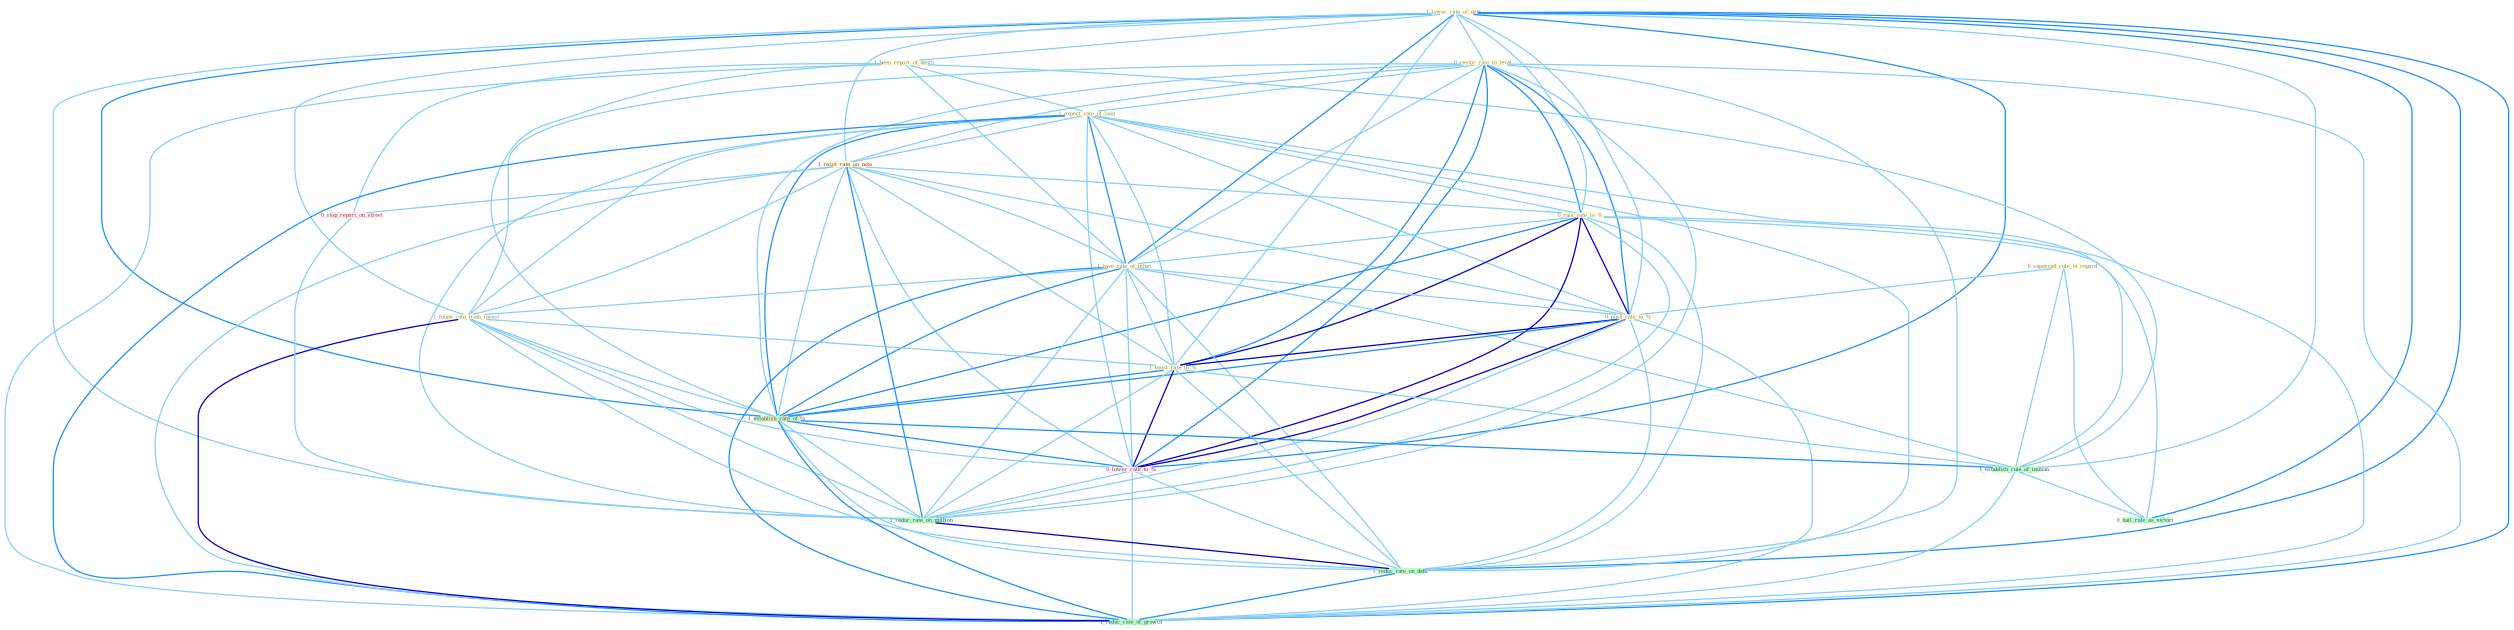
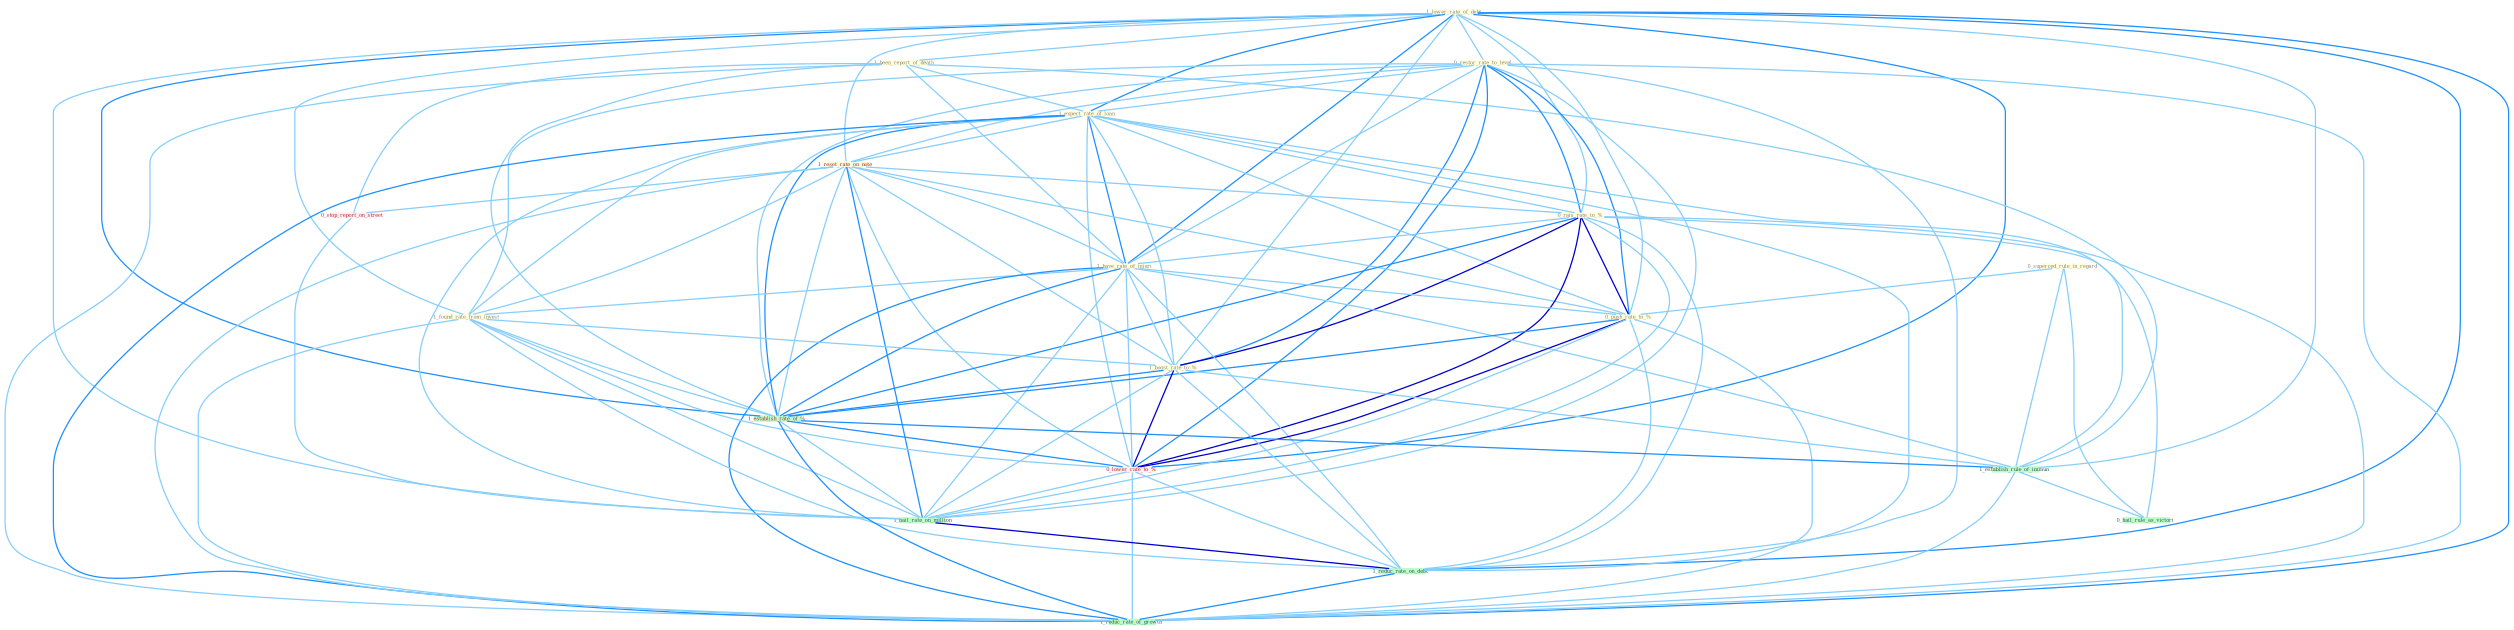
(2305, 61) -> (1264, 47)
(1402, 342) -> none
(923, 520) -> (923, 520)
(225, 547) -> (225, 547)
(1056, 555) -> none
